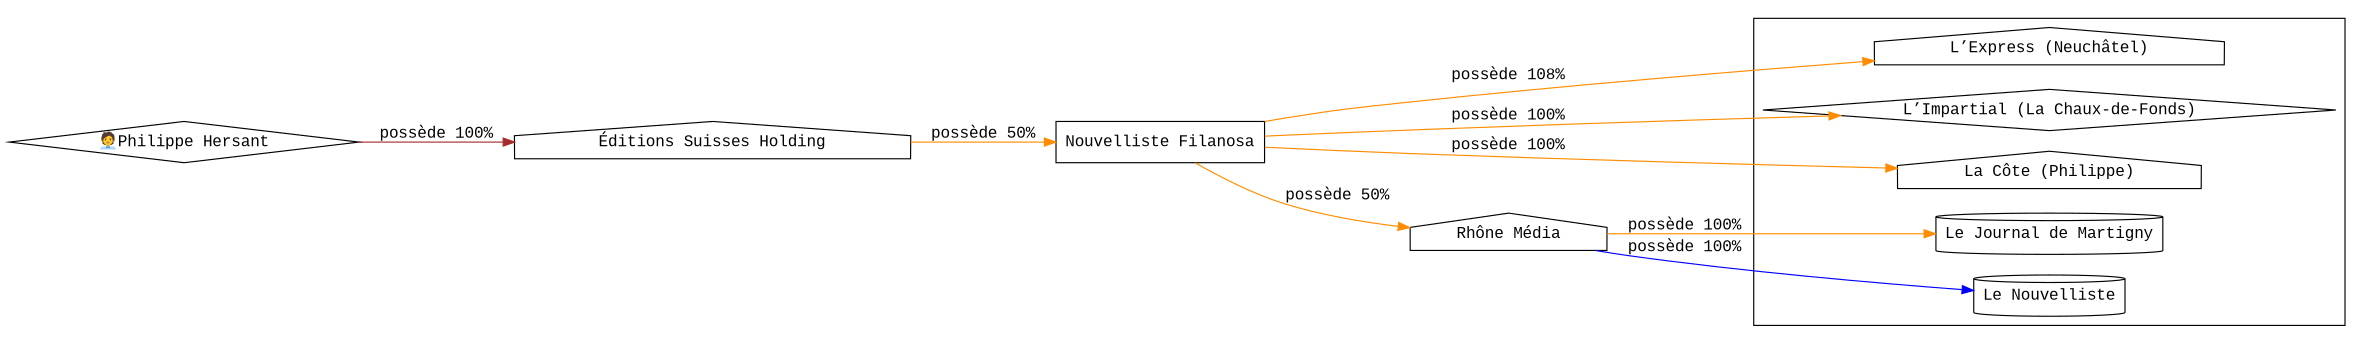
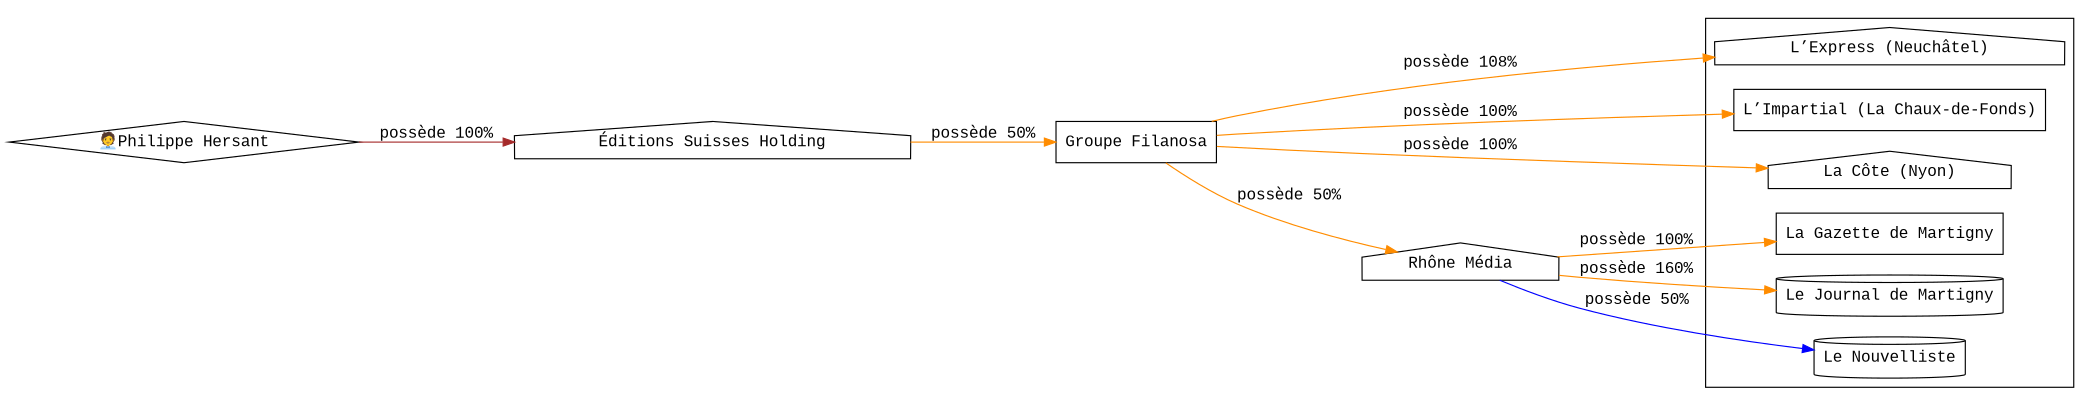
(2049, 110) -> (1890, 110)
(1160, 142) -> (1136, 142)
(2049, 172) -> (1890, 172)
(1685, 225) -> (1637, 269)
none -> (1890, 234)
(1685, 247) -> (1637, 300)
